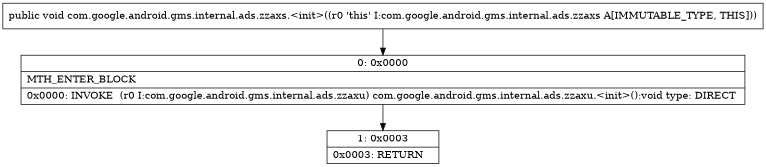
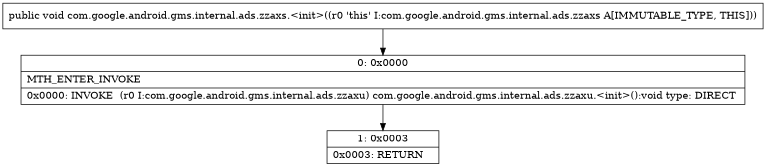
(82, 79) -> (84, 79)
